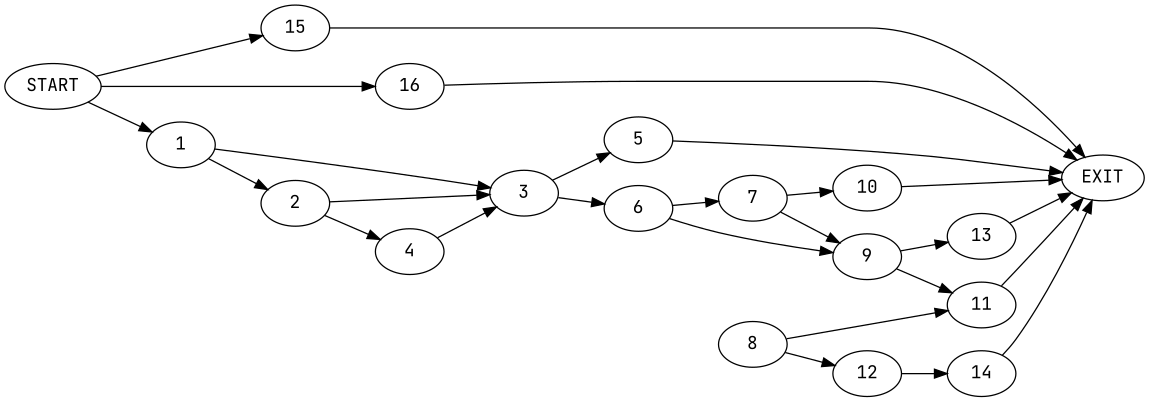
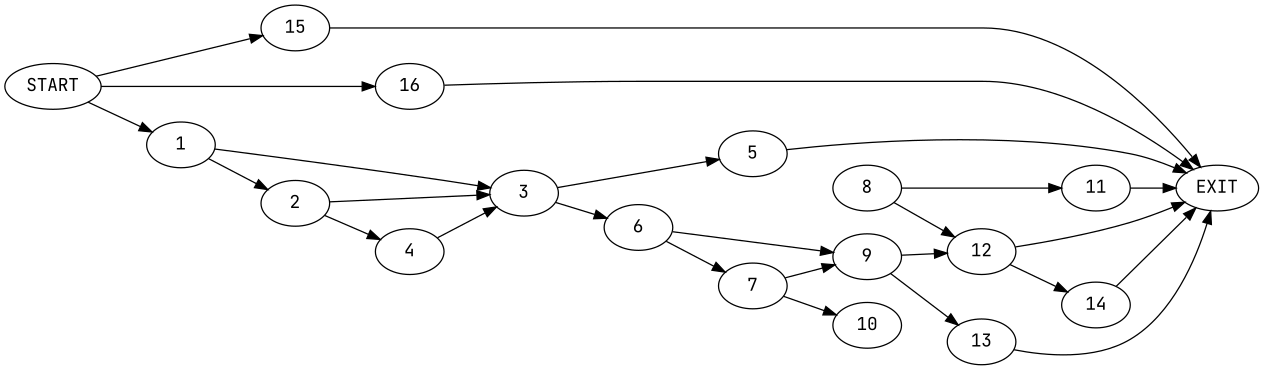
(975, 183) -> (1095, 232)
(919, 278) -> (918, 254)
